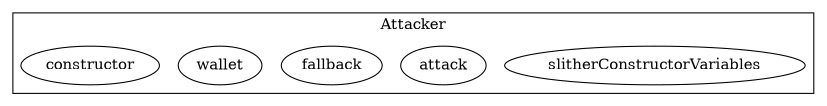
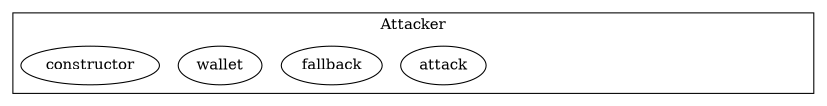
(655, 65) -> none
